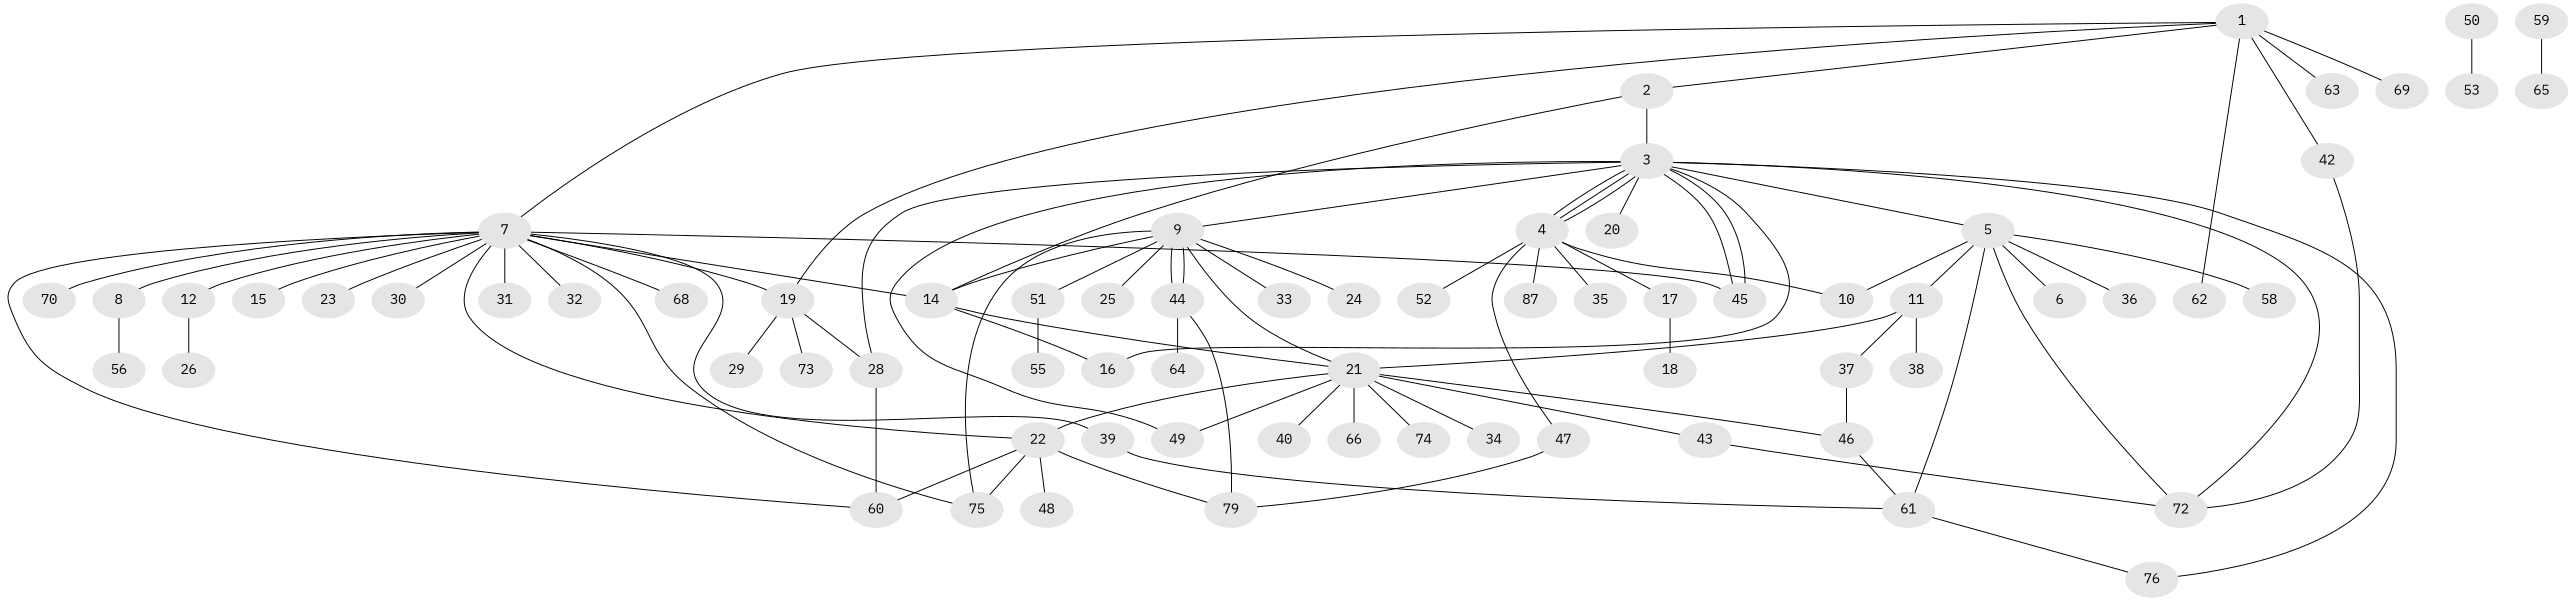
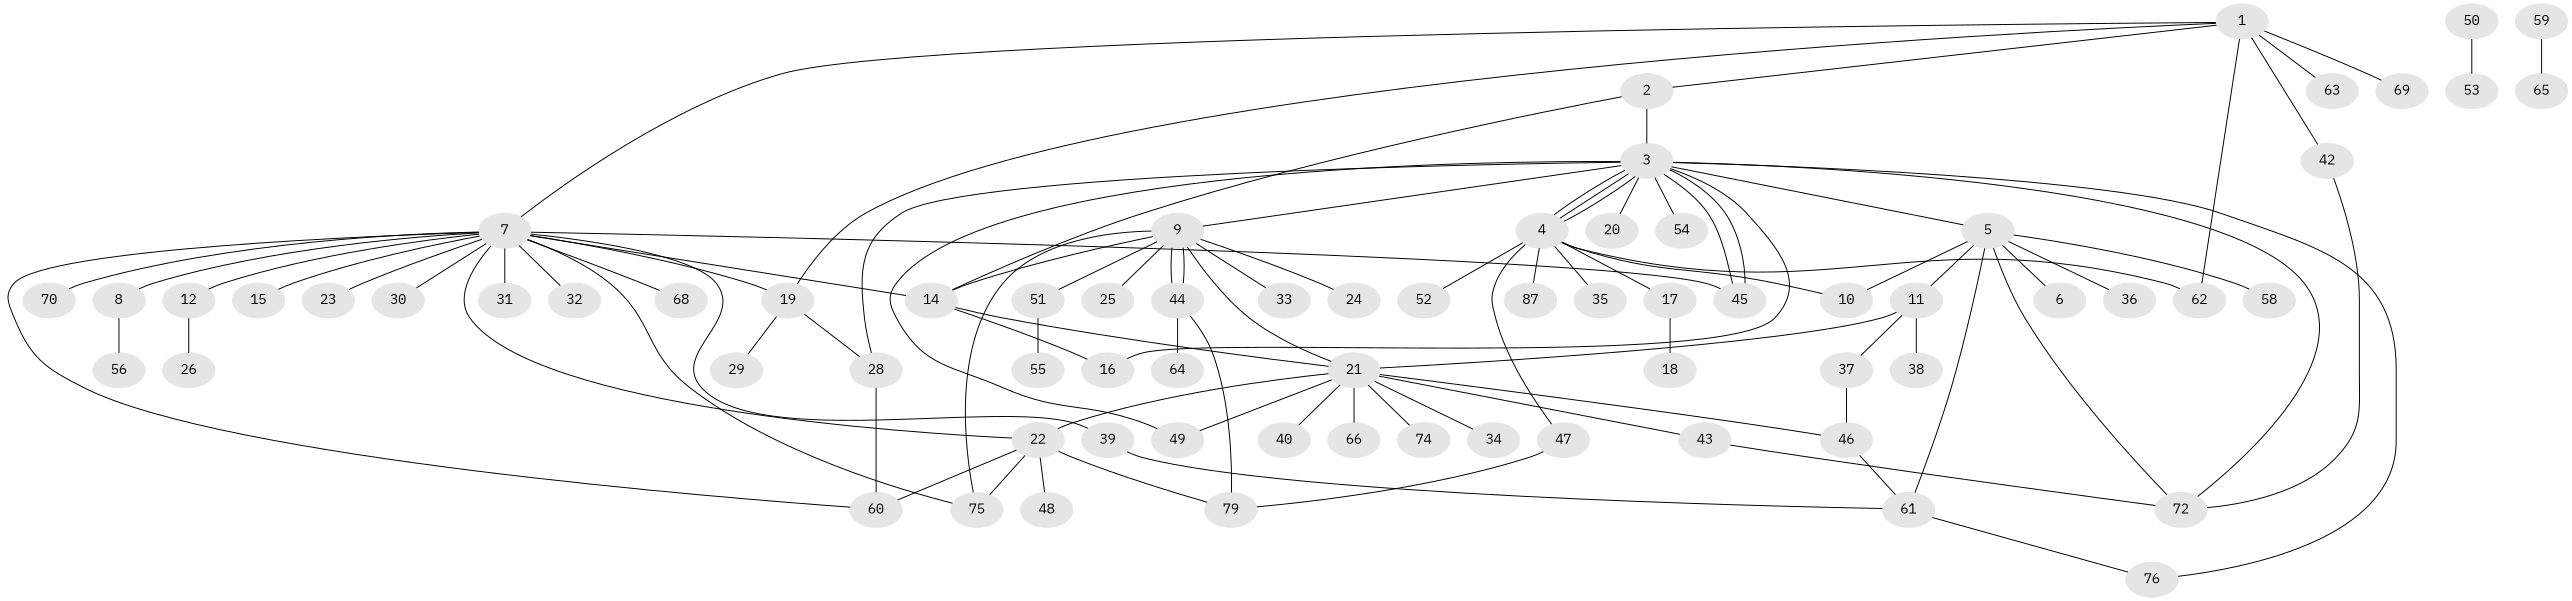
none -> (1682, 231)
none -> (1871, 266)
(806, 370) -> none
